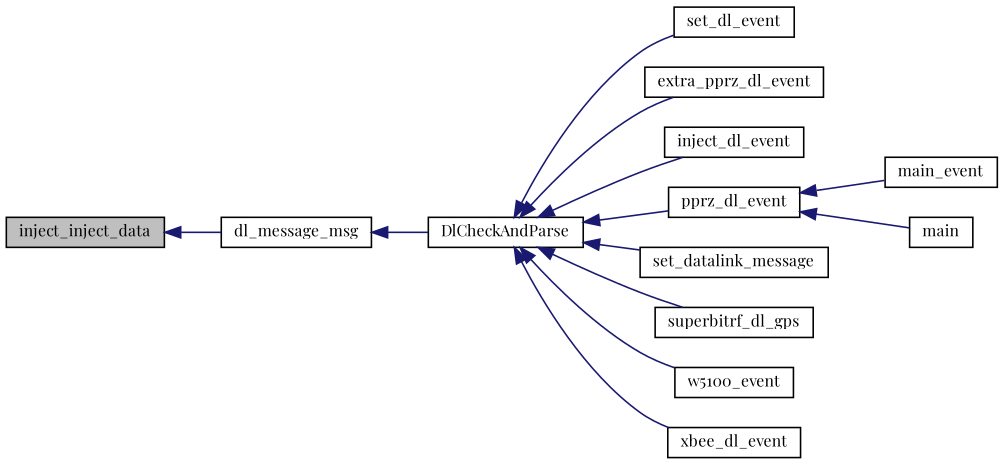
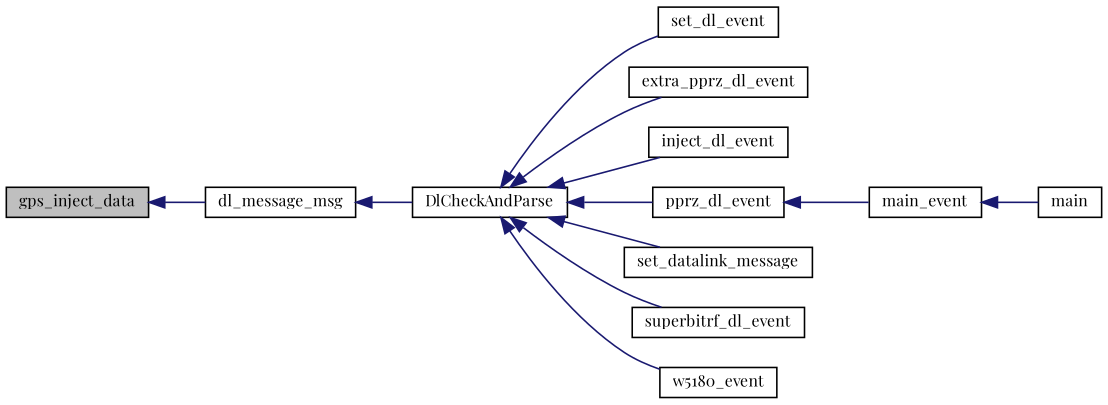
(863, 221) -> (1018, 202)
(85, 232) -> (77, 202)
(734, 322) -> (718, 322)
(734, 382) -> (718, 382)
(734, 443) -> none
